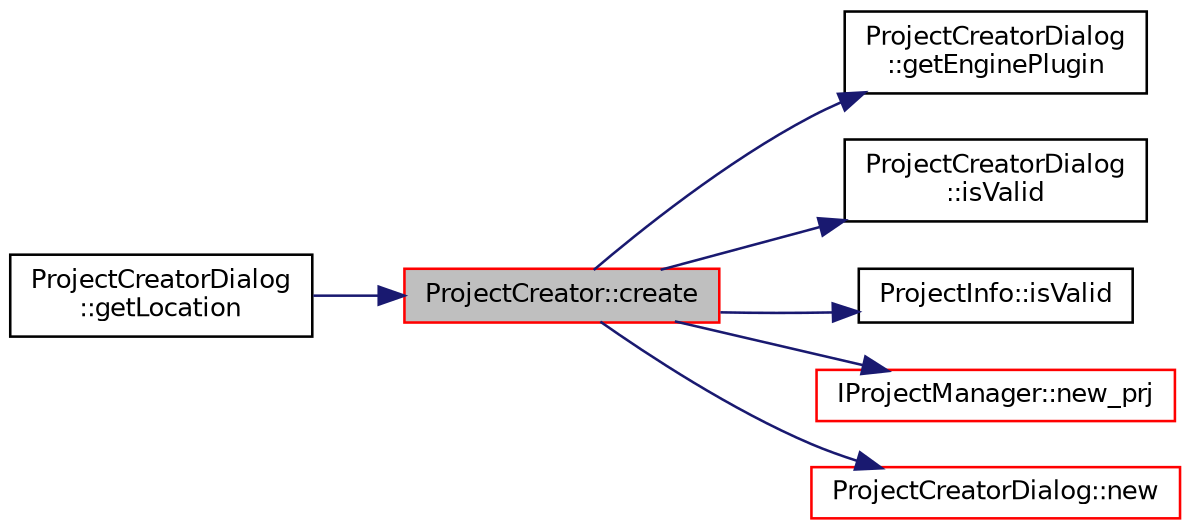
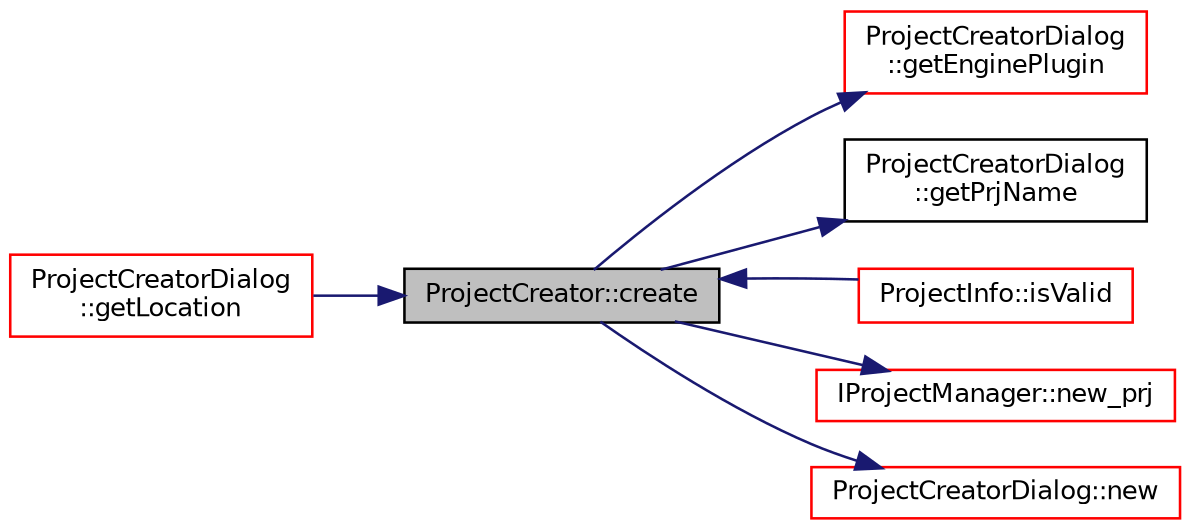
(996, 52) -> (996, 52)
(996, 180) -> (996, 180)
(161, 296) -> (161, 296)
(562, 296) -> (562, 296)
(996, 296) -> (996, 296)
(776, 313) -> (802, 278)
